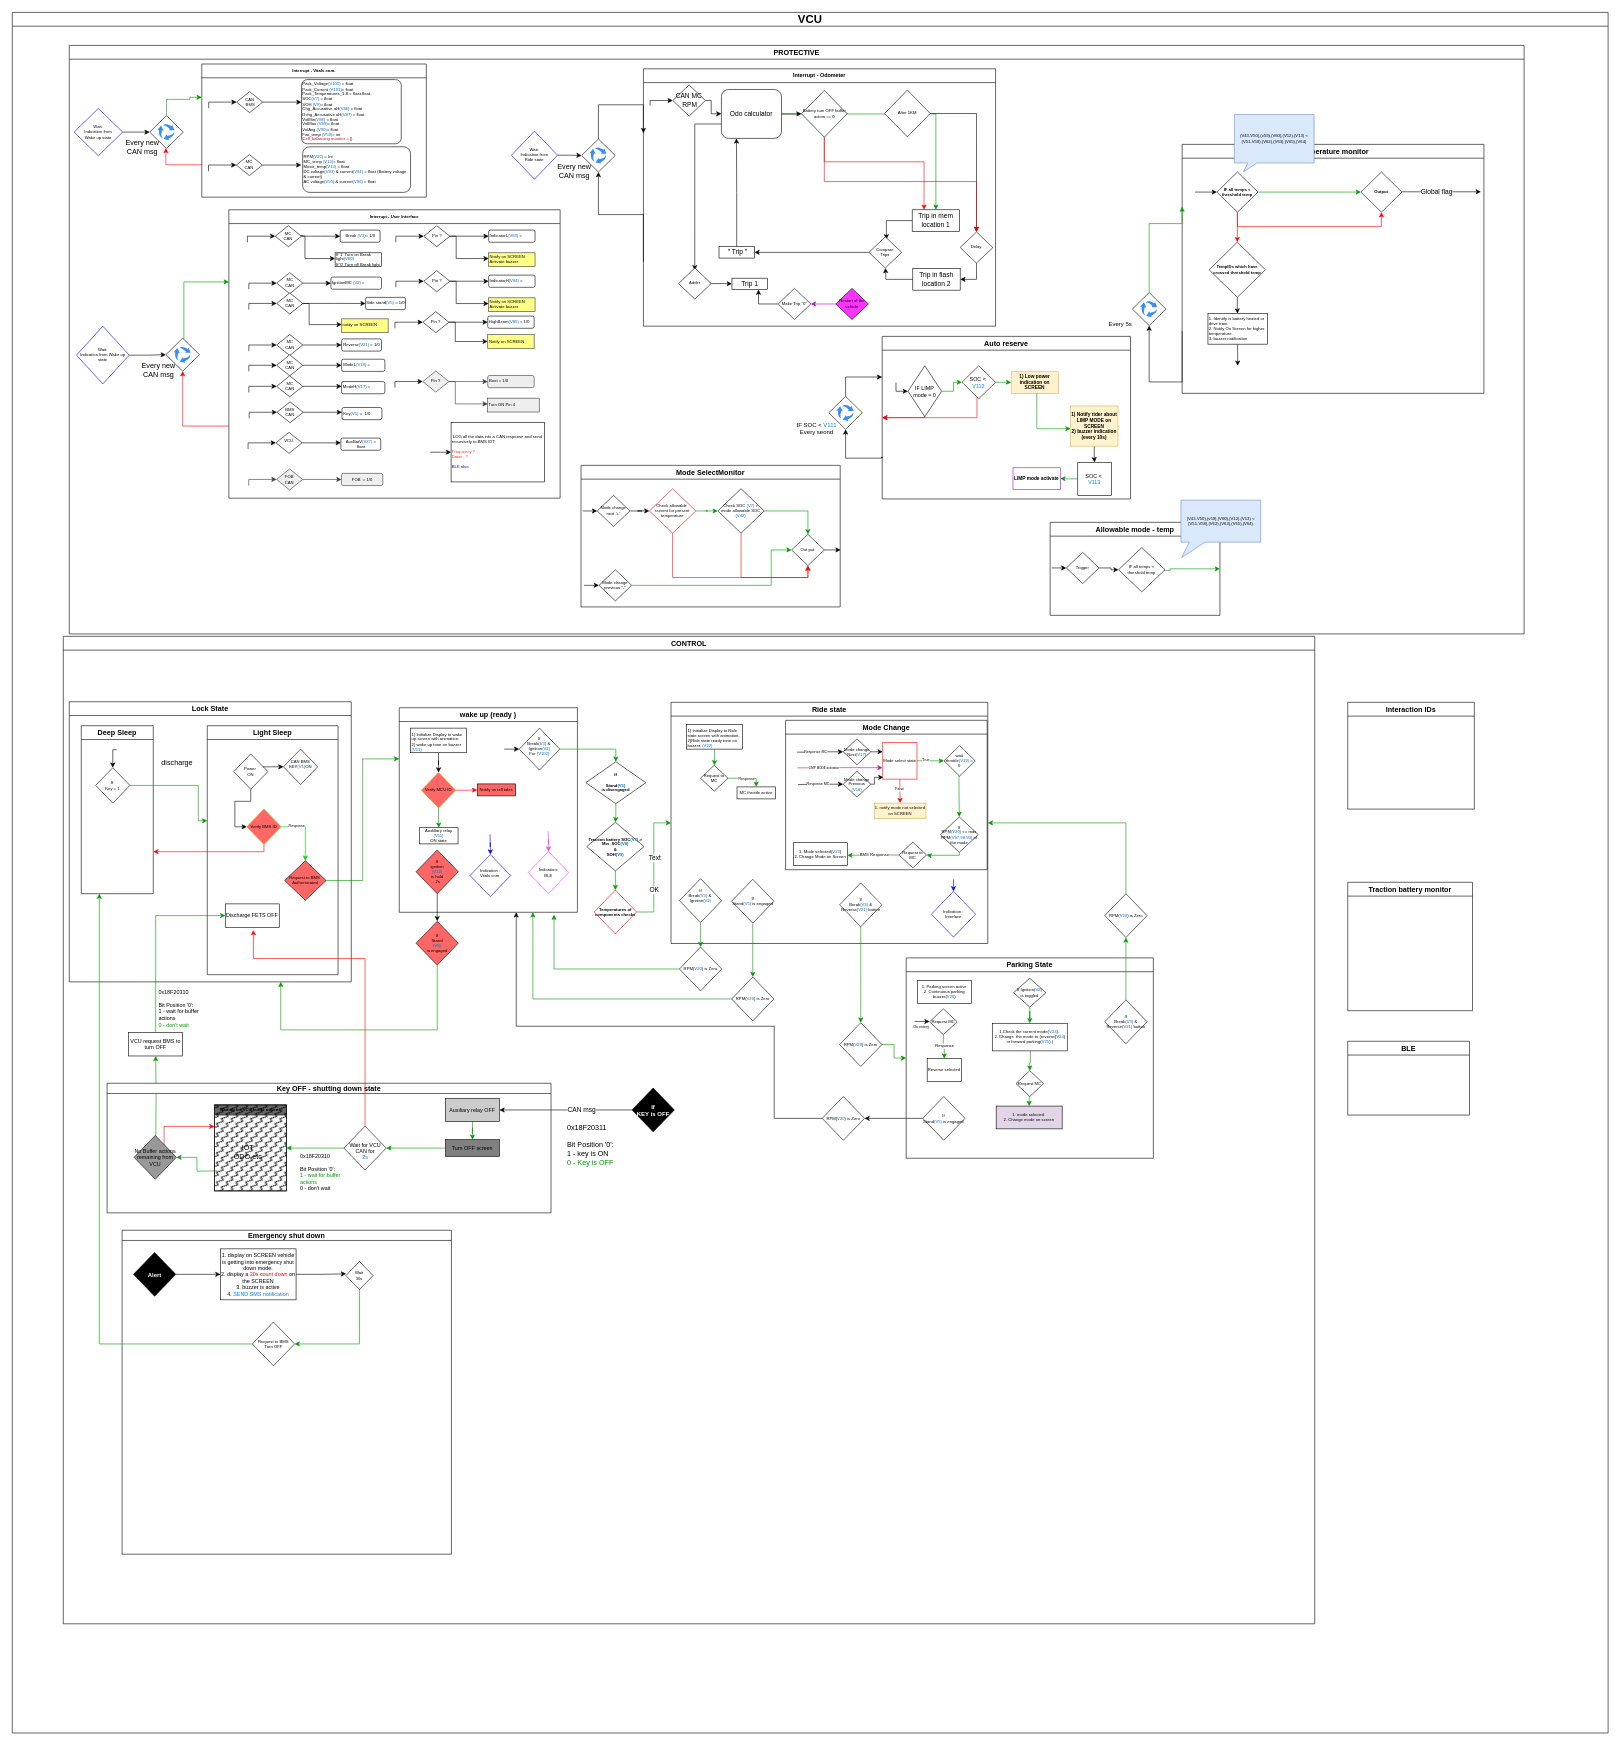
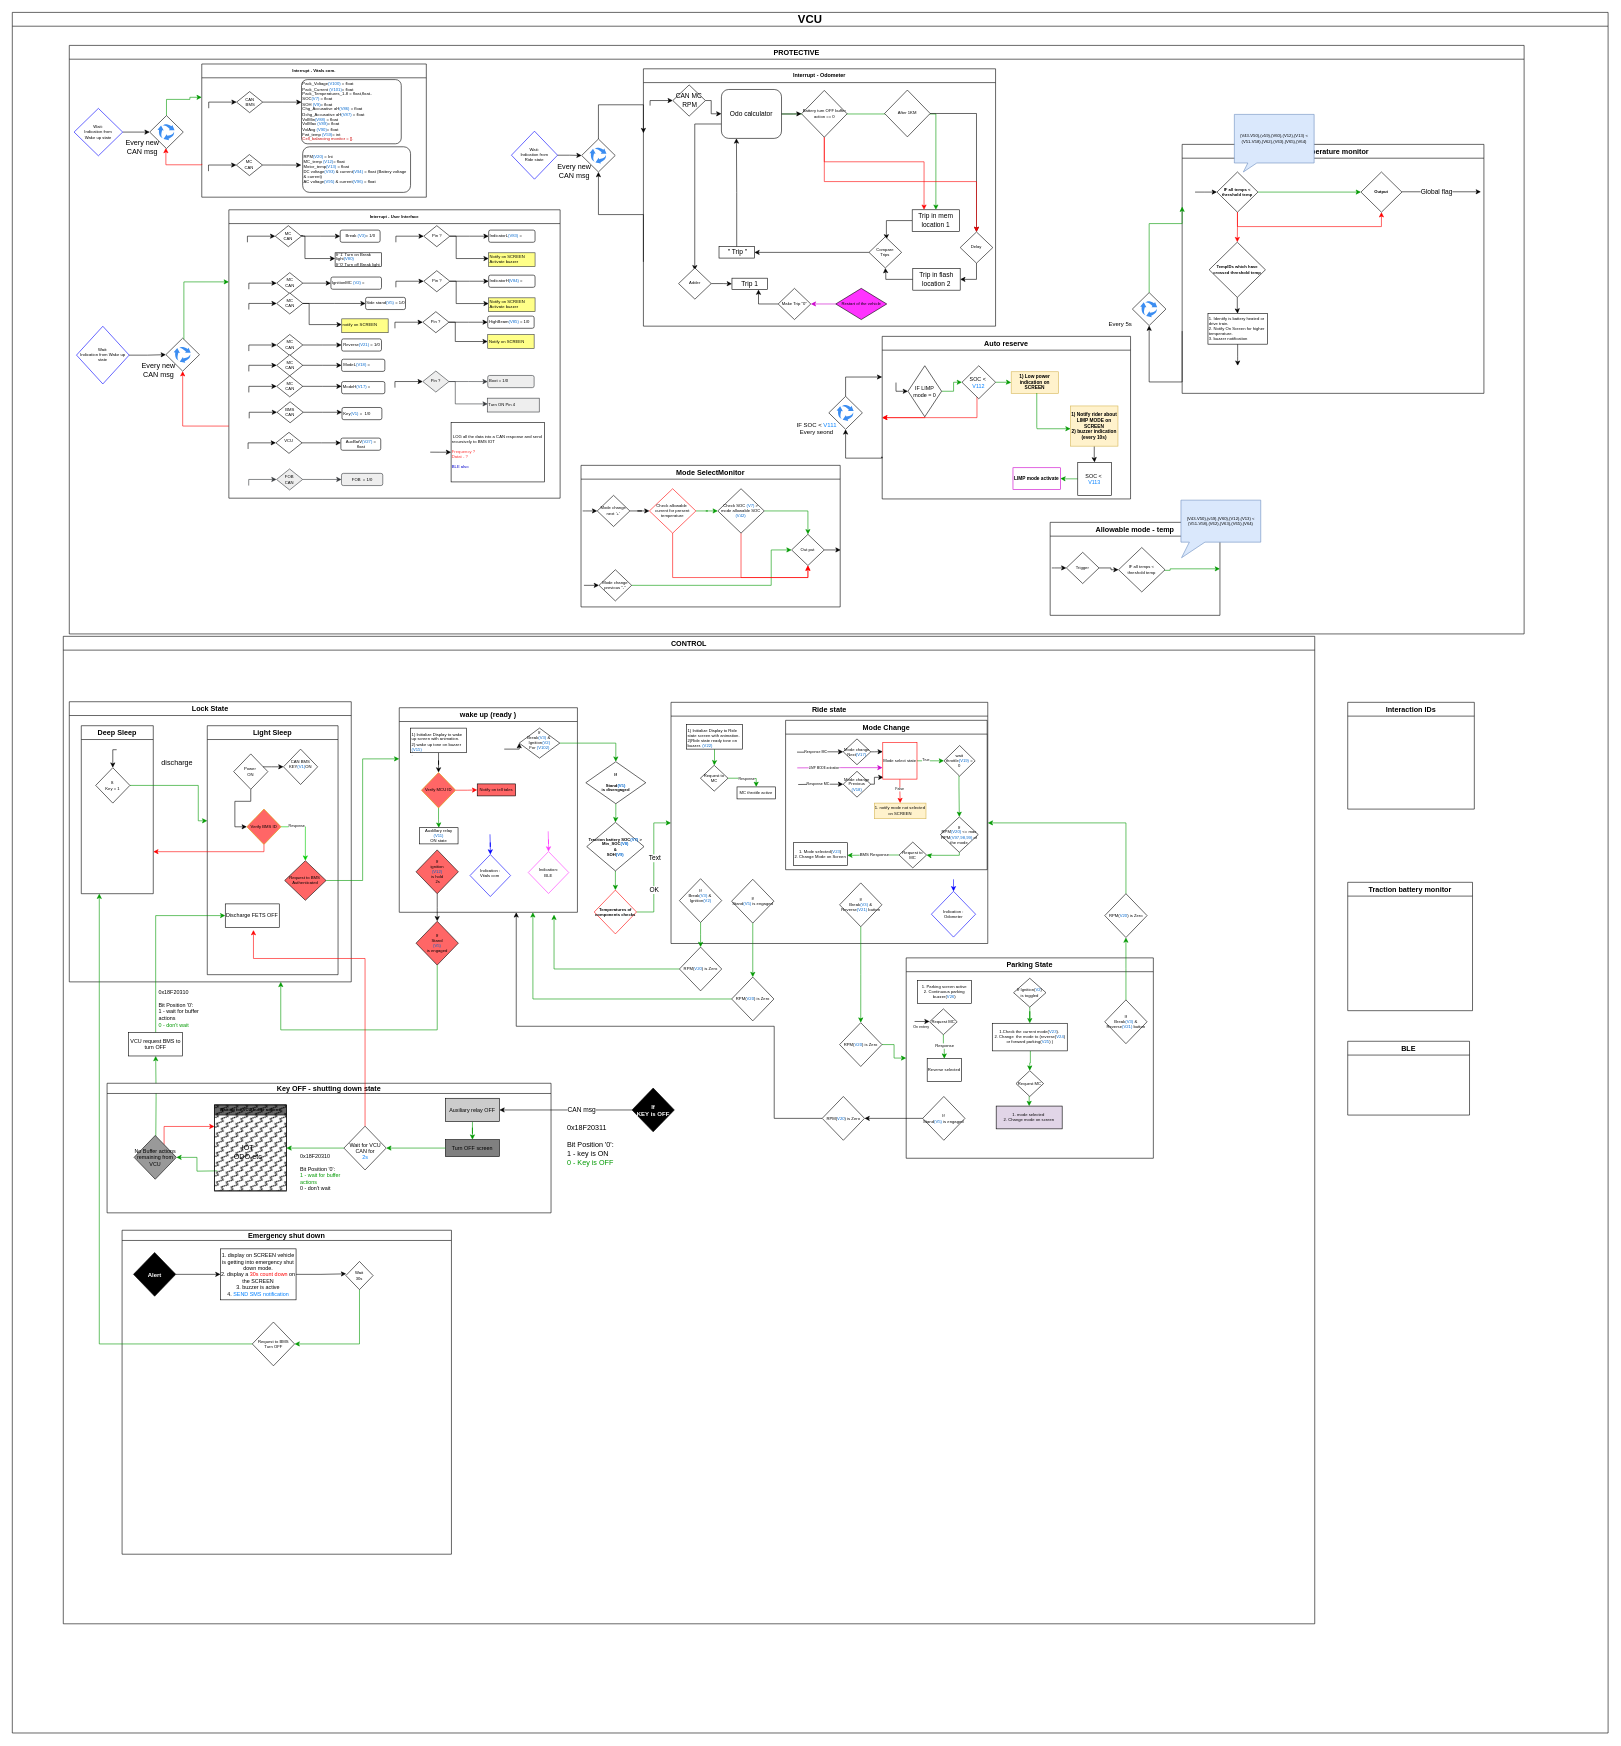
(852, 304) -> (861, 304)
(540, 749) -> (540, 743)
(954, 914) -> (954, 914)
